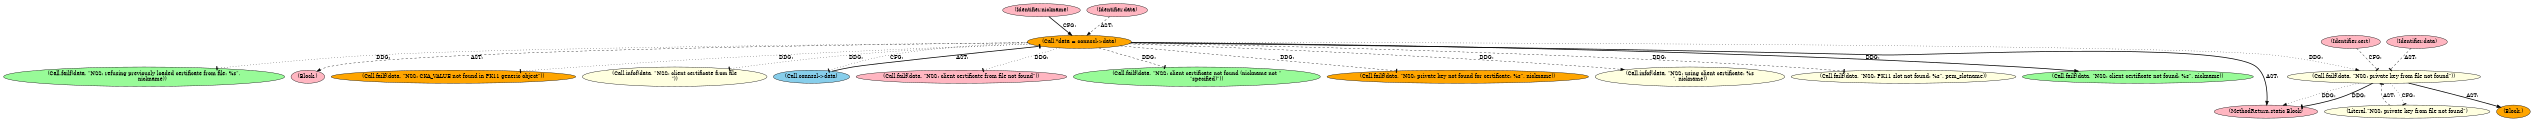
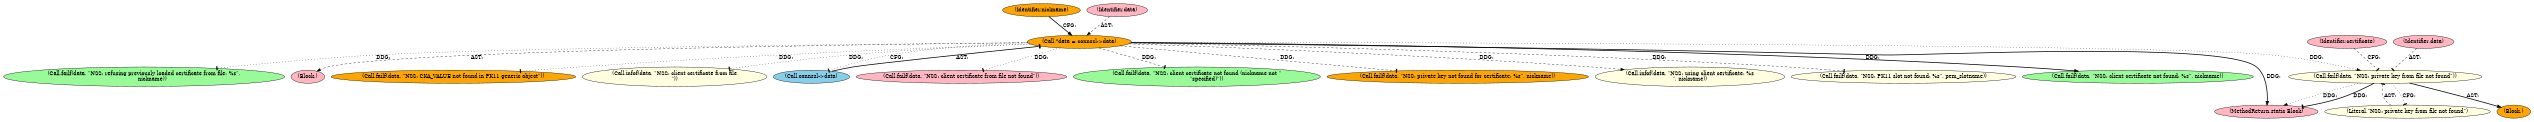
(1041, 10) -> (1041, 10)
(2351, 42) -> (2347, 42)
(2273, 77) -> (2275, 77)
